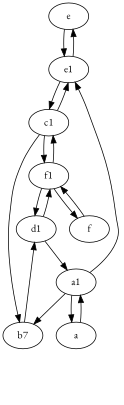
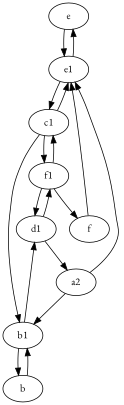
(75, 204) -> (81, 153)
(76, 282) -> (76, 282)
(23, 335) -> (23, 335)
(76, 335) -> none
none -> (23, 389)
